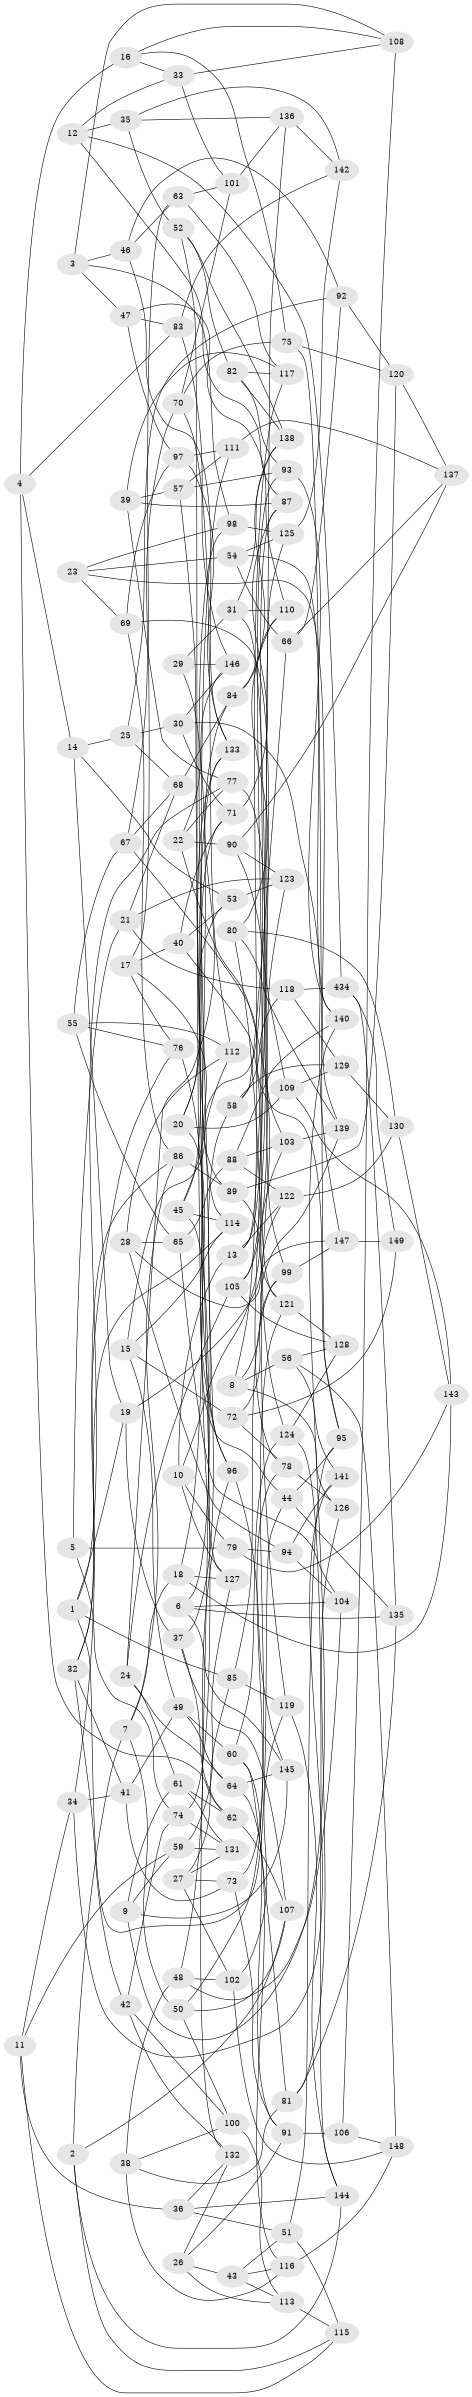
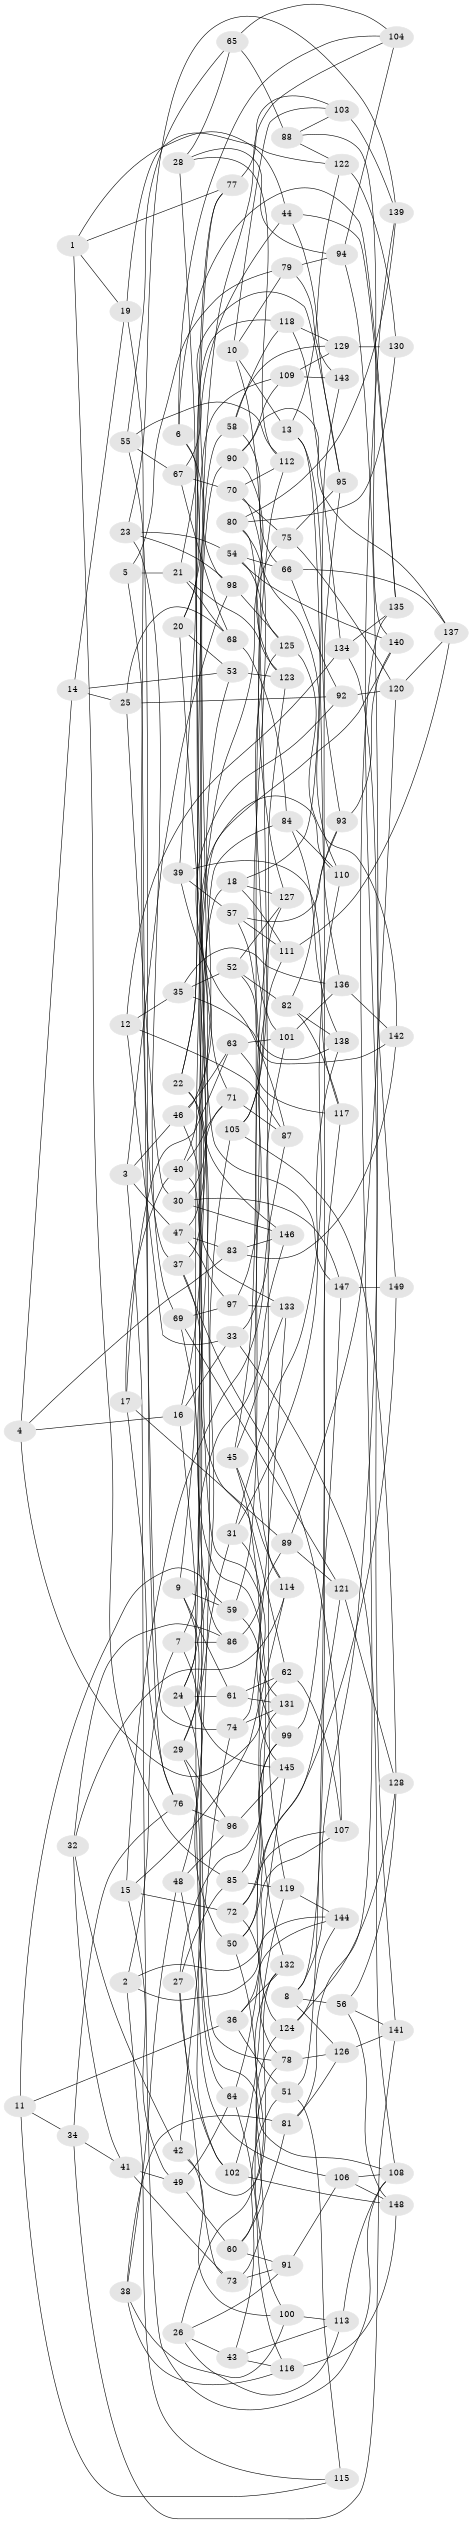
(342, 988) -> (342, 649)
(424, 1261) -> none
none -> (369, 2041)
none -> (202, 2050)
(314, 2318) -> (357, 2244)
